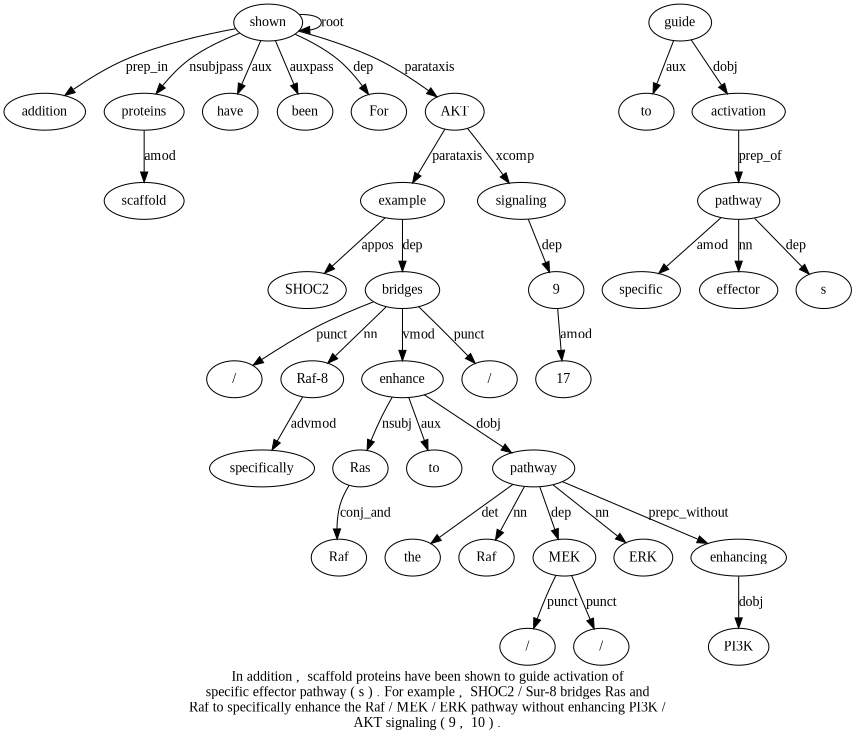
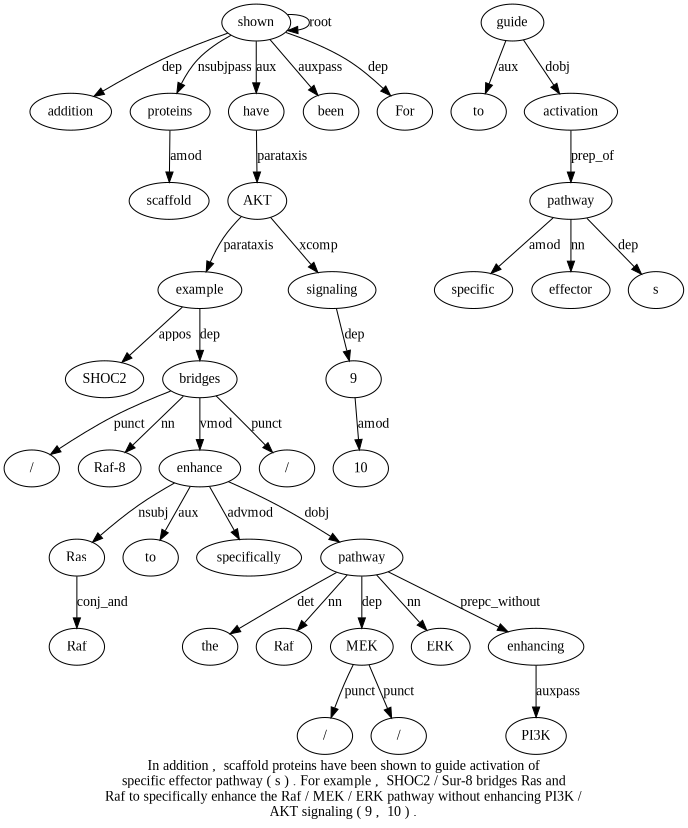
(367, 54) -> (257, 151)
(147, 67) -> (172, 67)
(563, 379) -> (361, 468)
(290, 419) -> (222, 508)
(751, 602) -> (558, 691)
